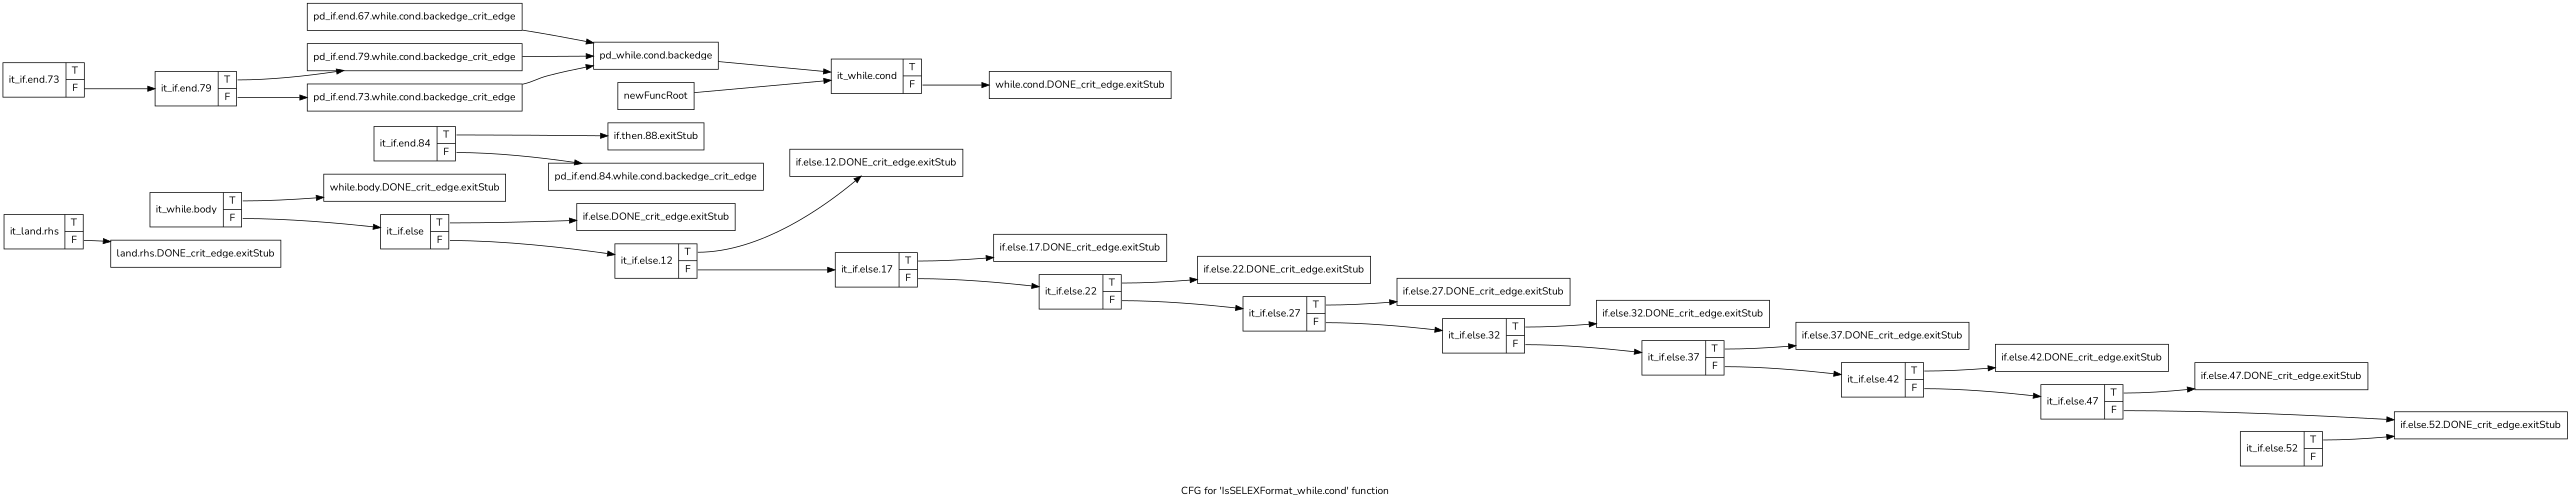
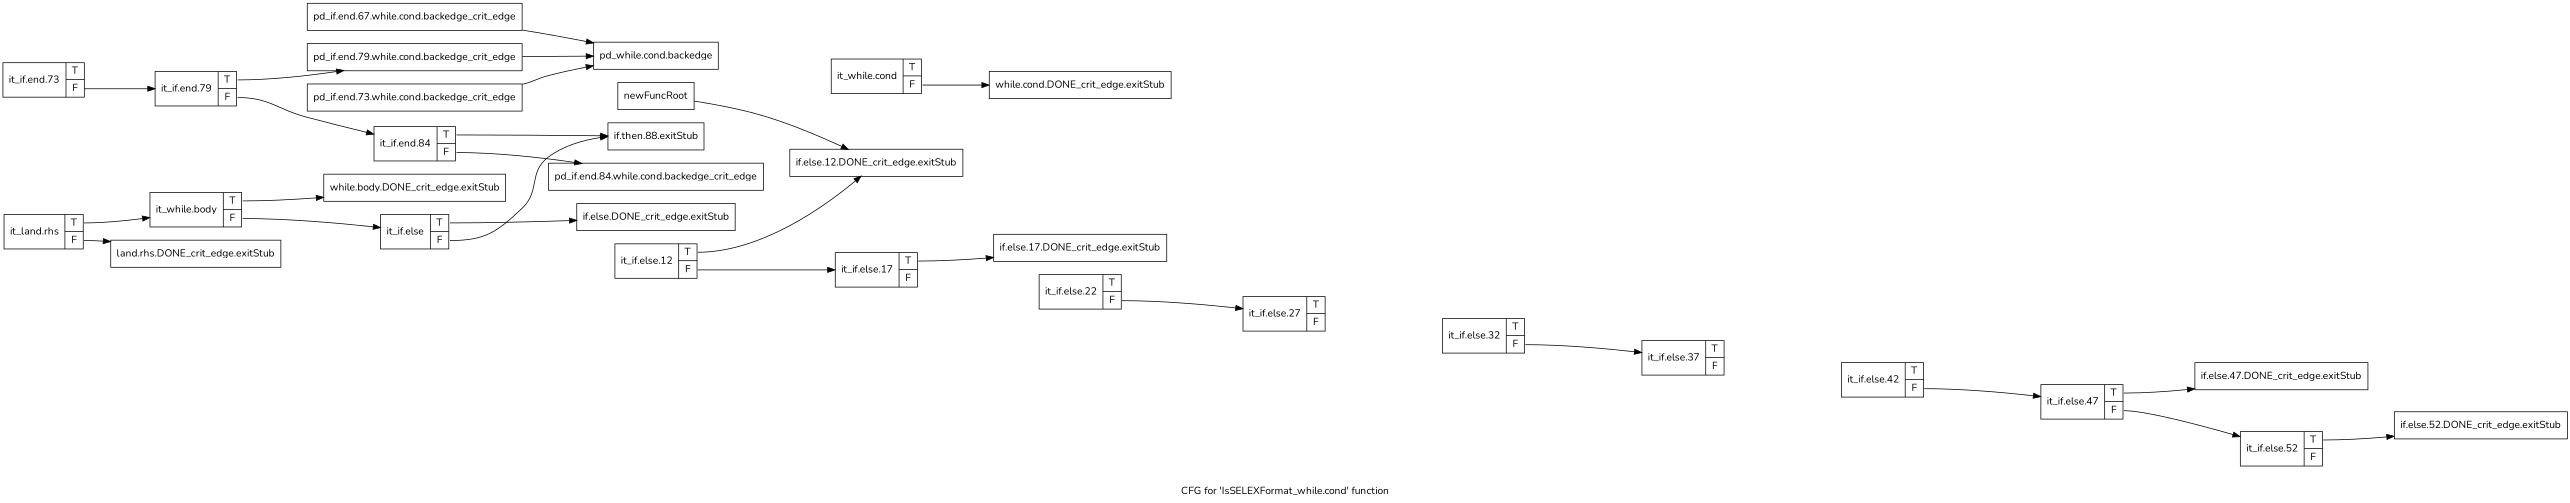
(771, 66) -> none
(759, 87) -> (770, 118)
(269, 98) -> (302, 116)
none -> (113, 222)
(529, 244) -> (531, 195)
(1284, 270) -> none
(975, 281) -> none
(1484, 292) -> none
(1683, 314) -> none
(1380, 325) -> none
(1882, 336) -> none
(2082, 358) -> none
(1779, 369) -> none
(2255, 413) -> (2179, 420)
